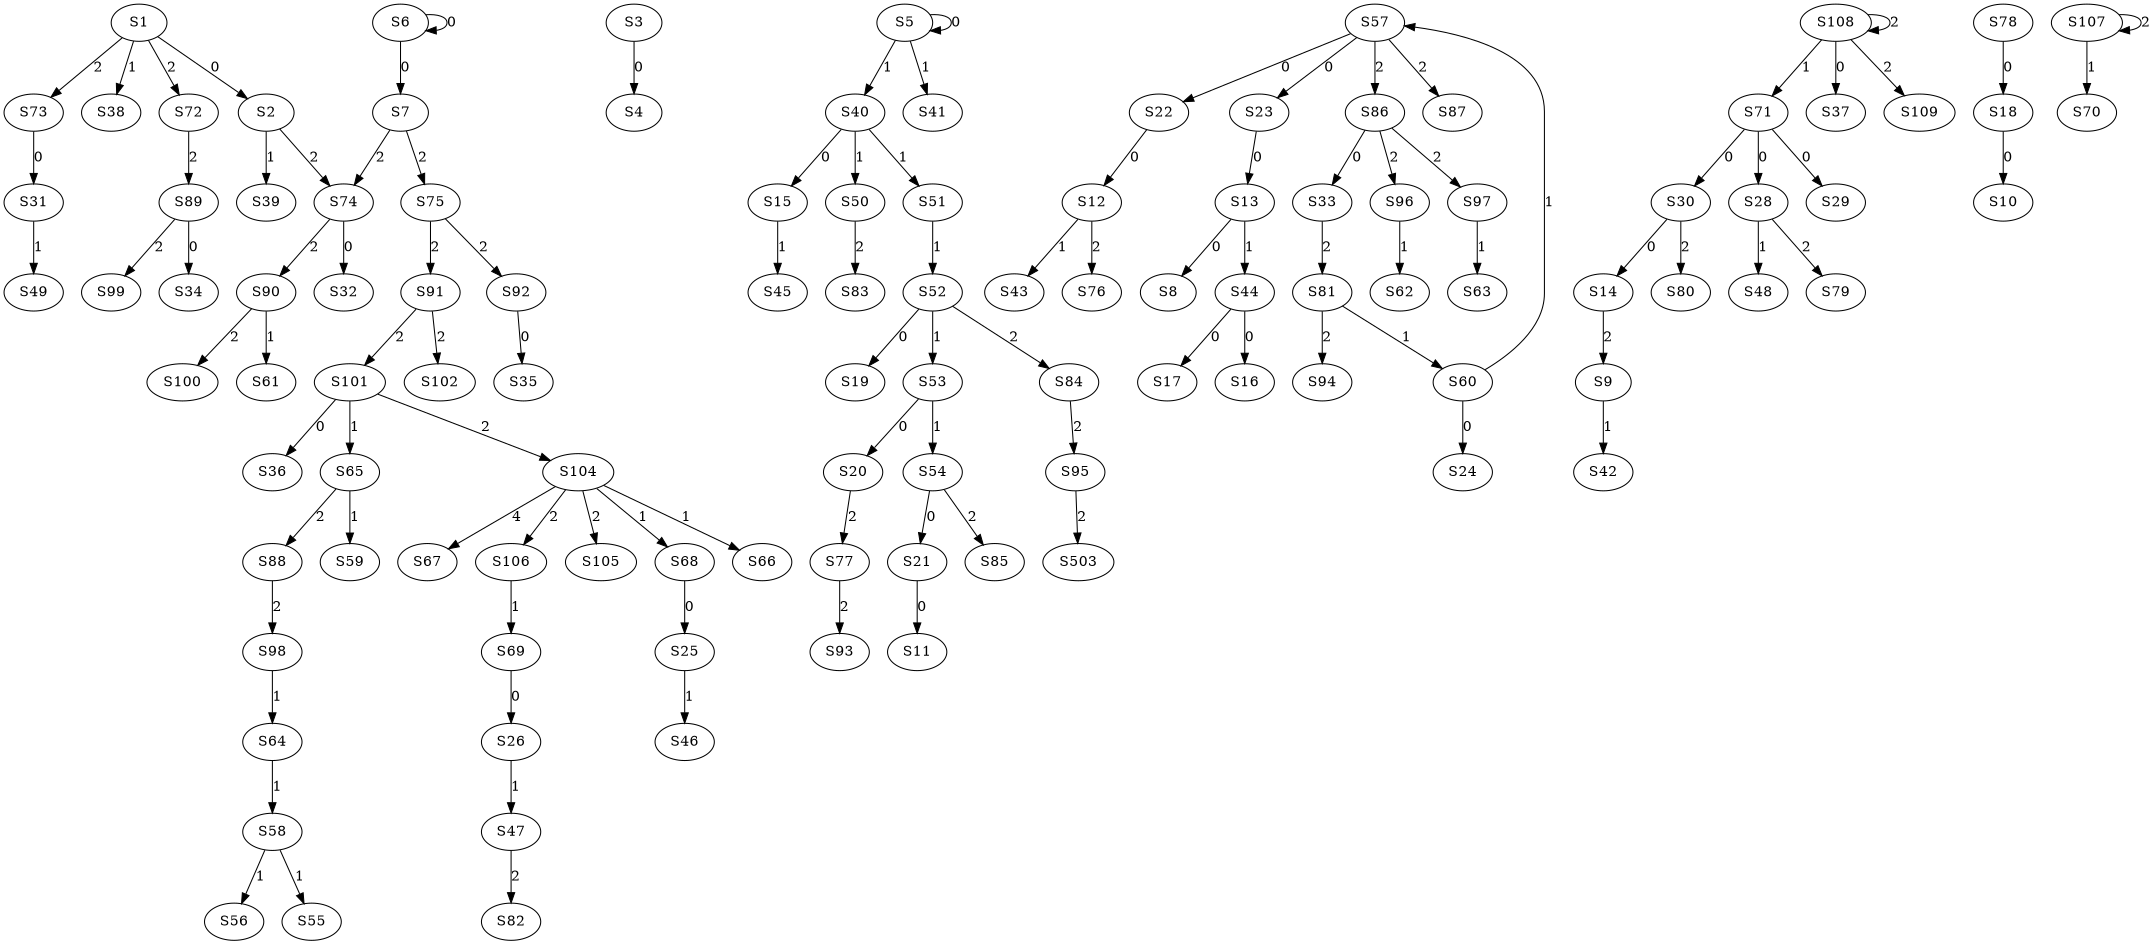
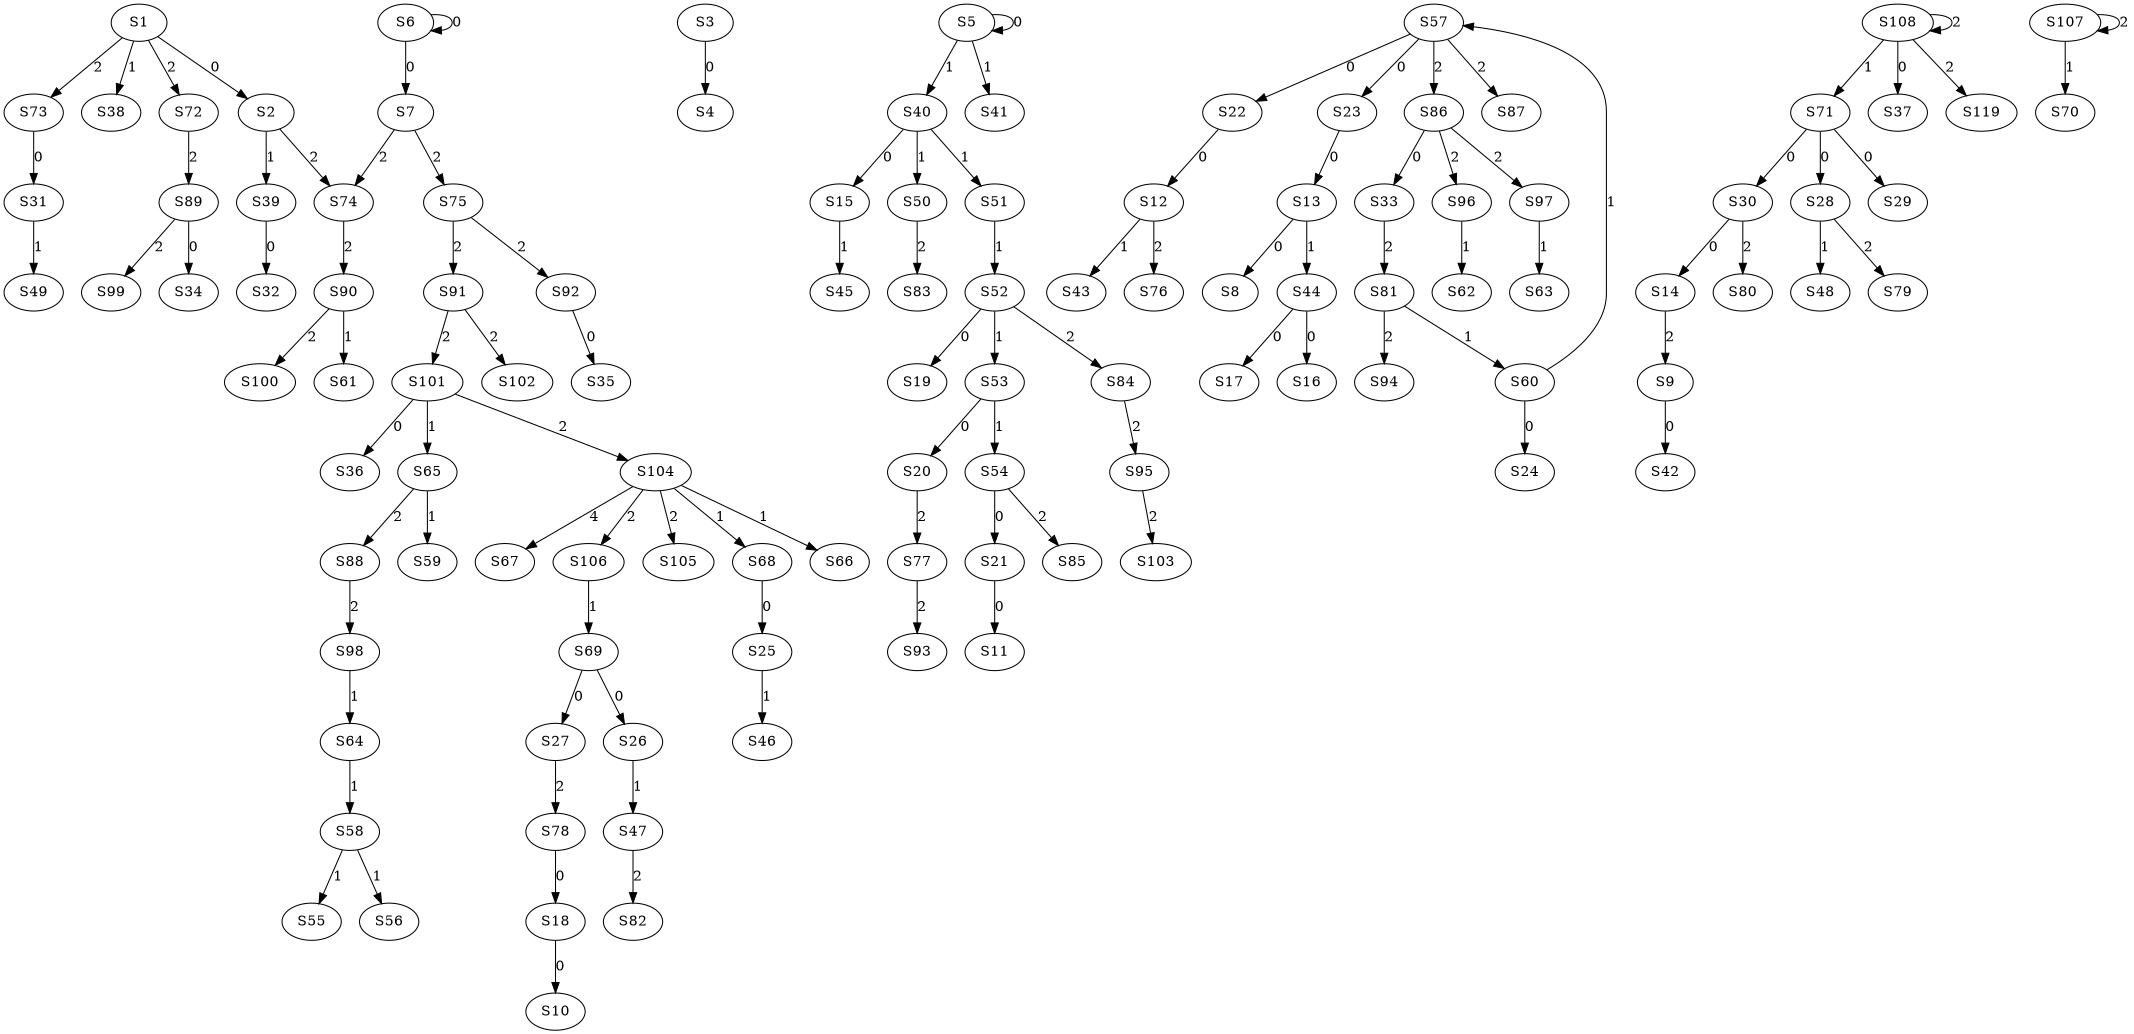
(1920, 113) -> (1982, 113)
(344, 242) -> (266, 242)
(1608, 427) -> (1670, 427)
(1078, 562) -> (1156, 562)
none -> (556, 742)
